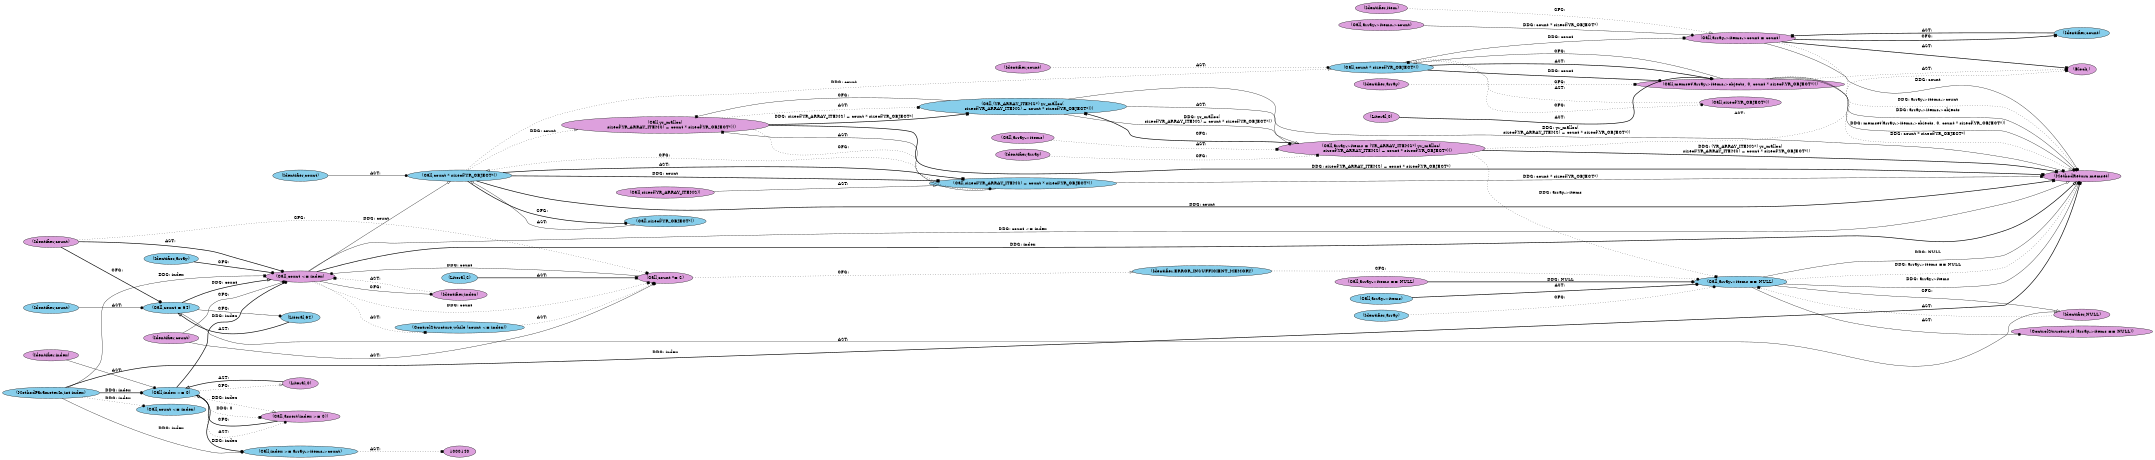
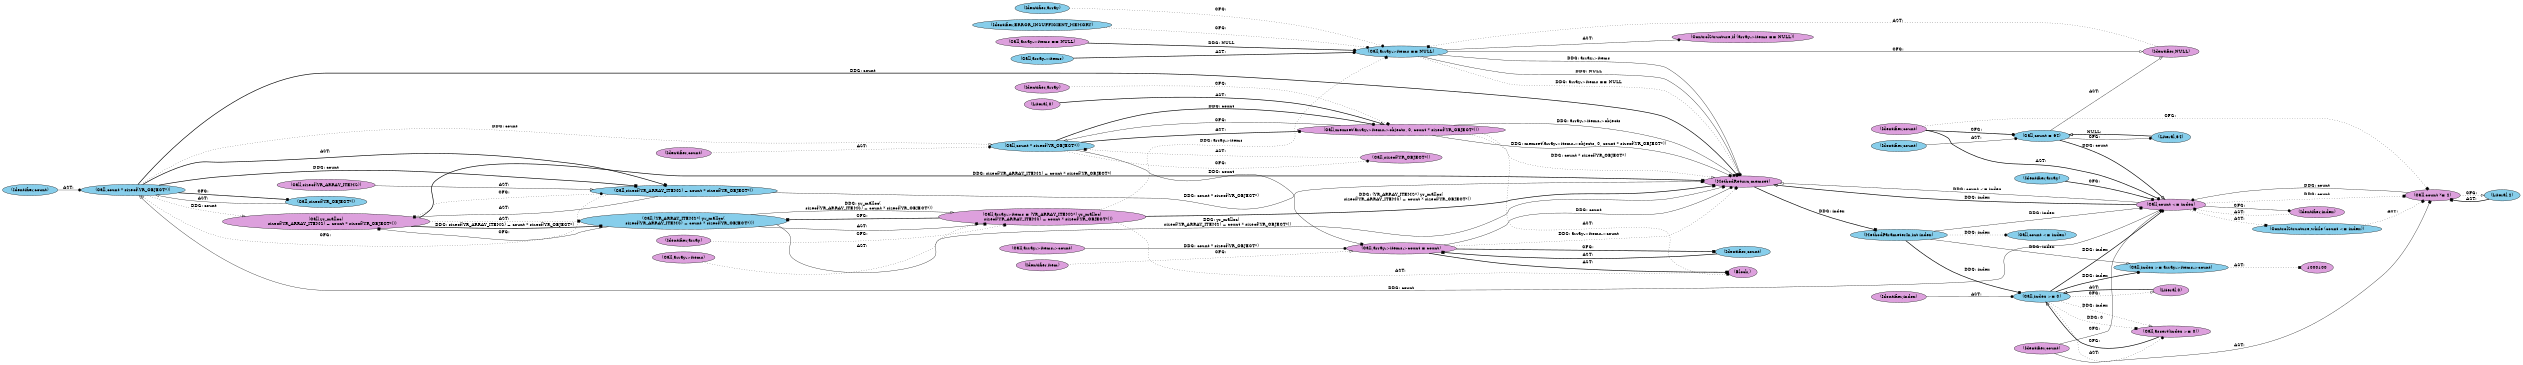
(911, 275) -> (2471, 195)
(225, 329) -> (2095, 132)
(1054, 344) -> (1813, 212)
(149, 435) -> (2029, 252)
(460, 452) -> (2317, 268)
